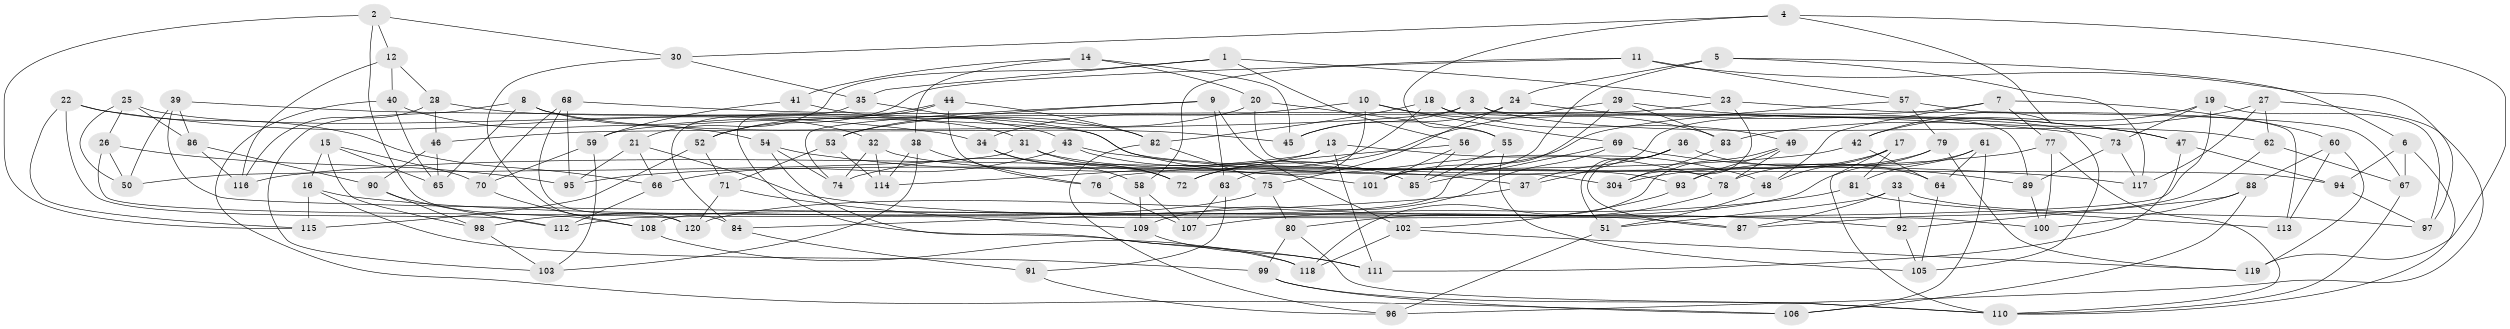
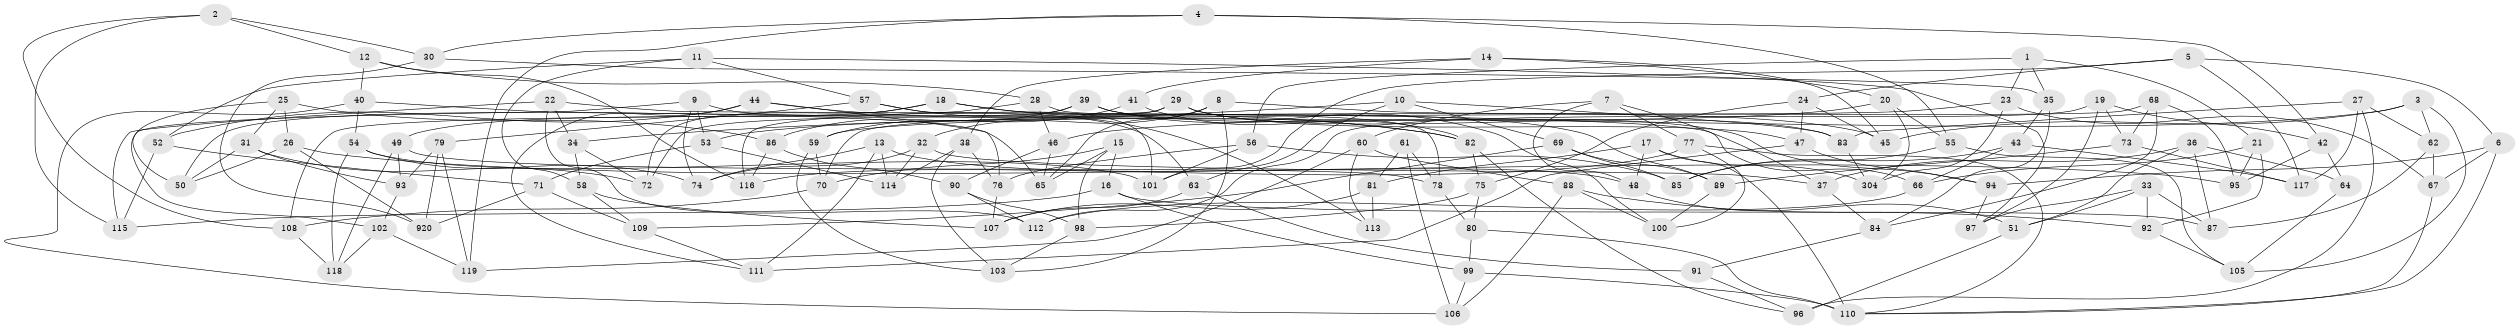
(1963, 165) -> none
(693, 229) -> (424, 229)
